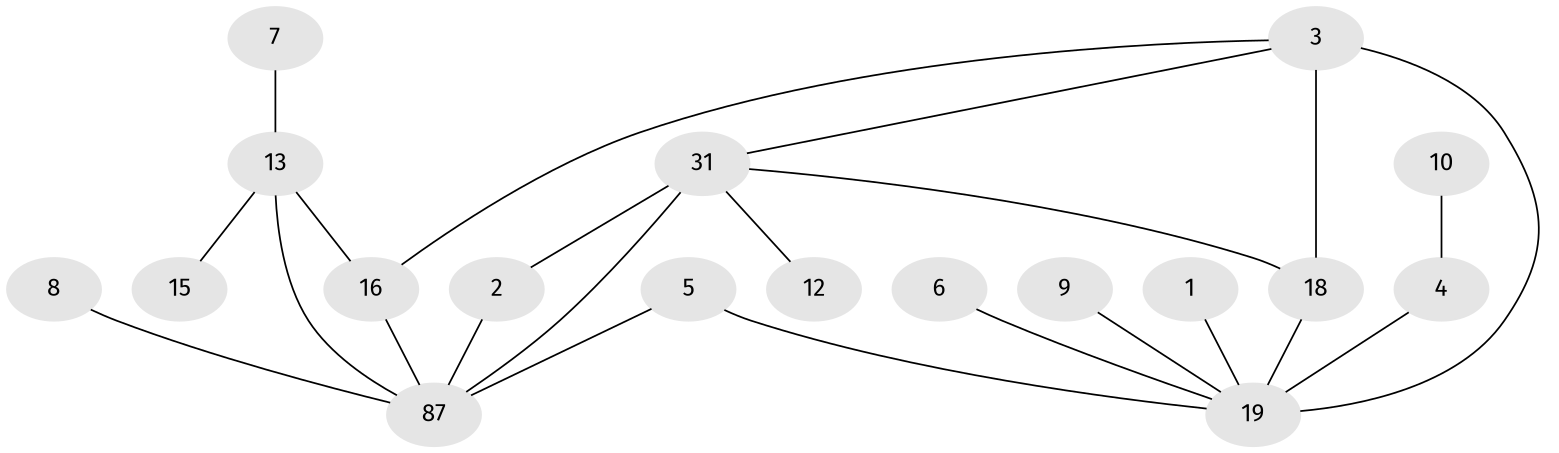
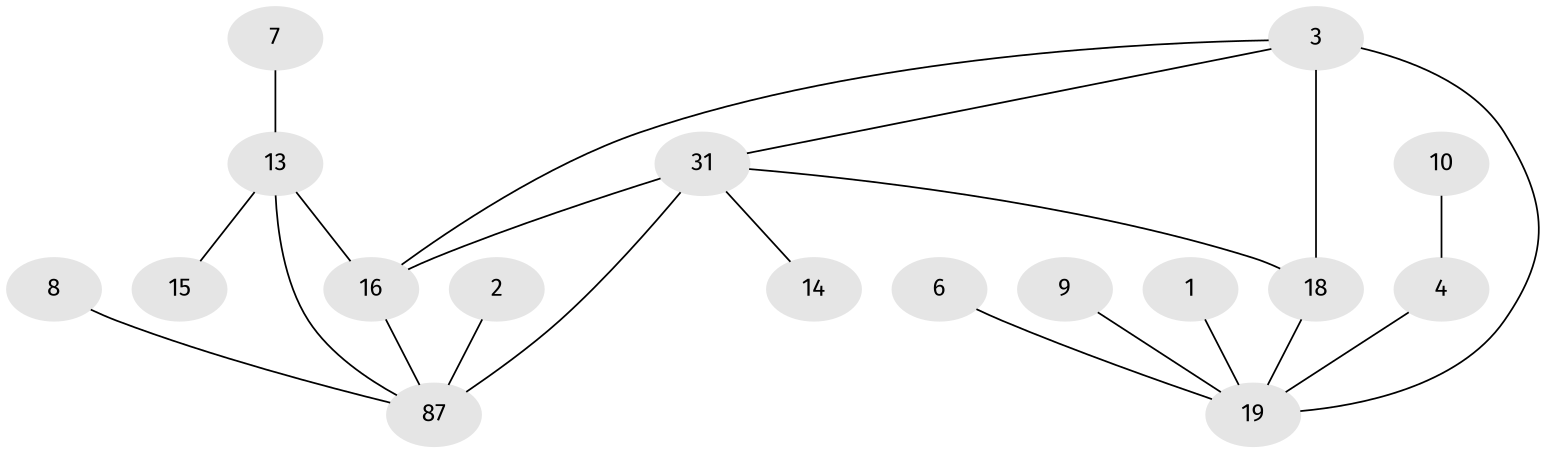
(600, 227) -> (533, 221)
(689, 289) -> none
(814, 289) -> (814, 289)
